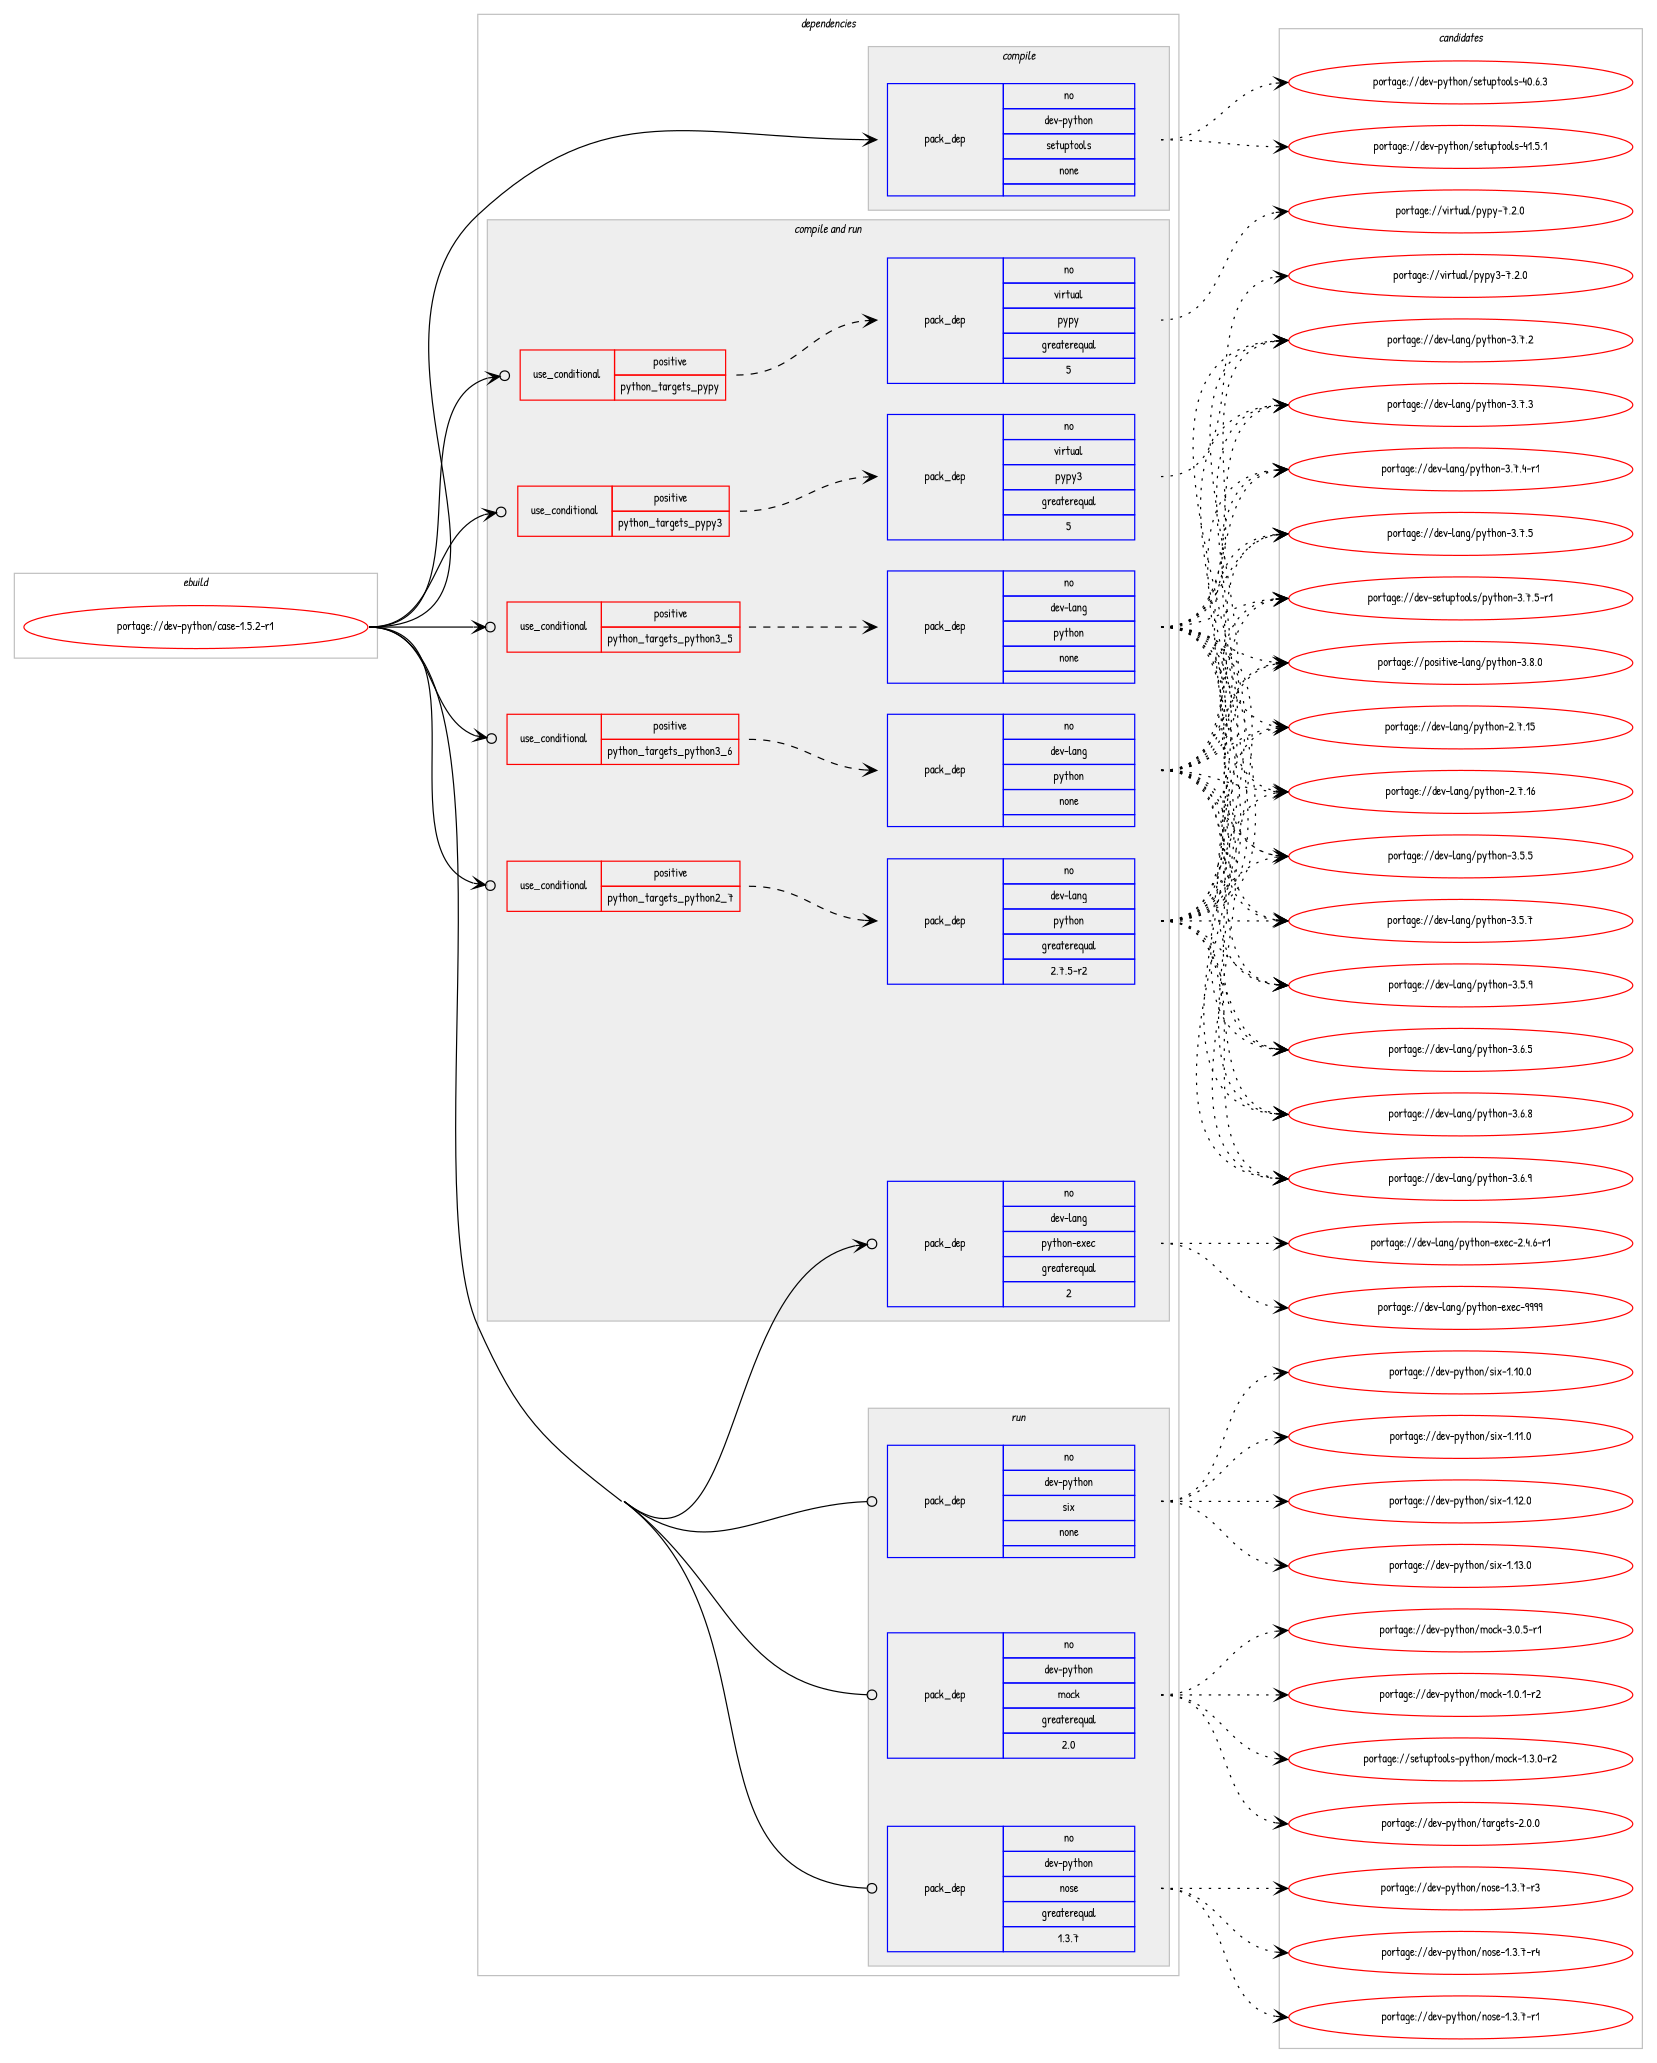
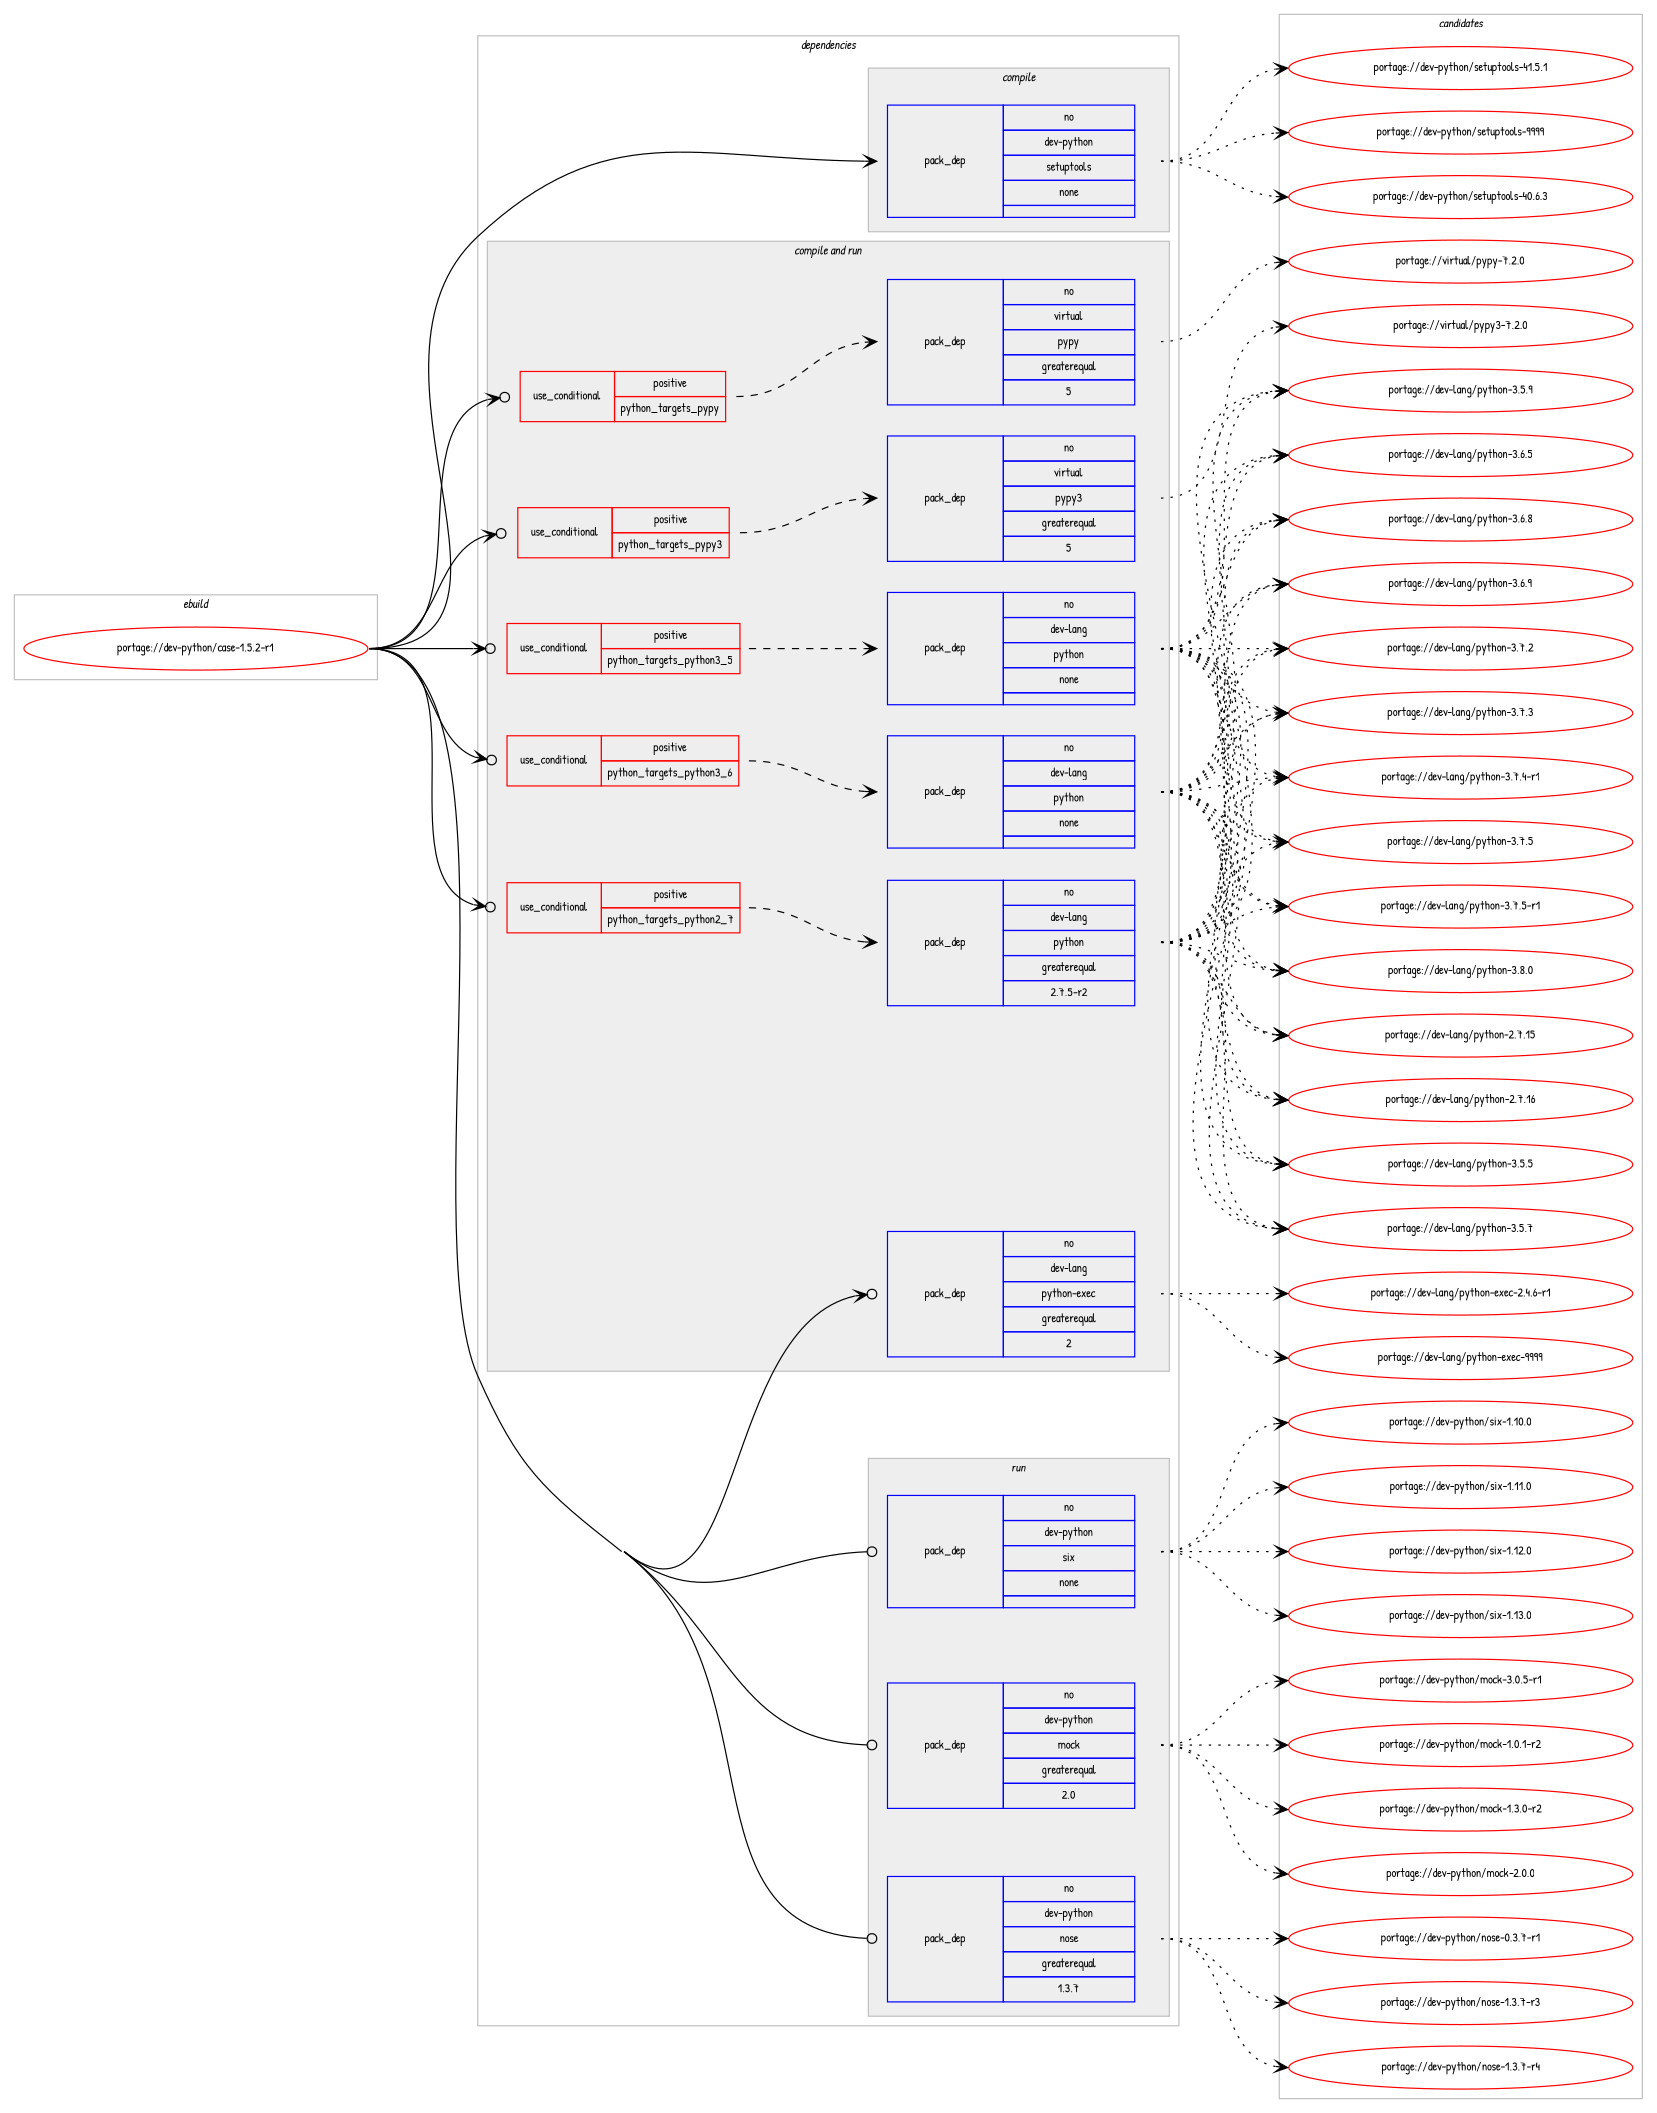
none -> (1461, 133)
(1461, 598) -> (1461, 907)
(1461, 663) -> (1461, 971)
(1461, 1759) -> (1461, 1810)
(1461, 1824) -> (1461, 1874)
(1461, 2017) -> (1461, 1939)
